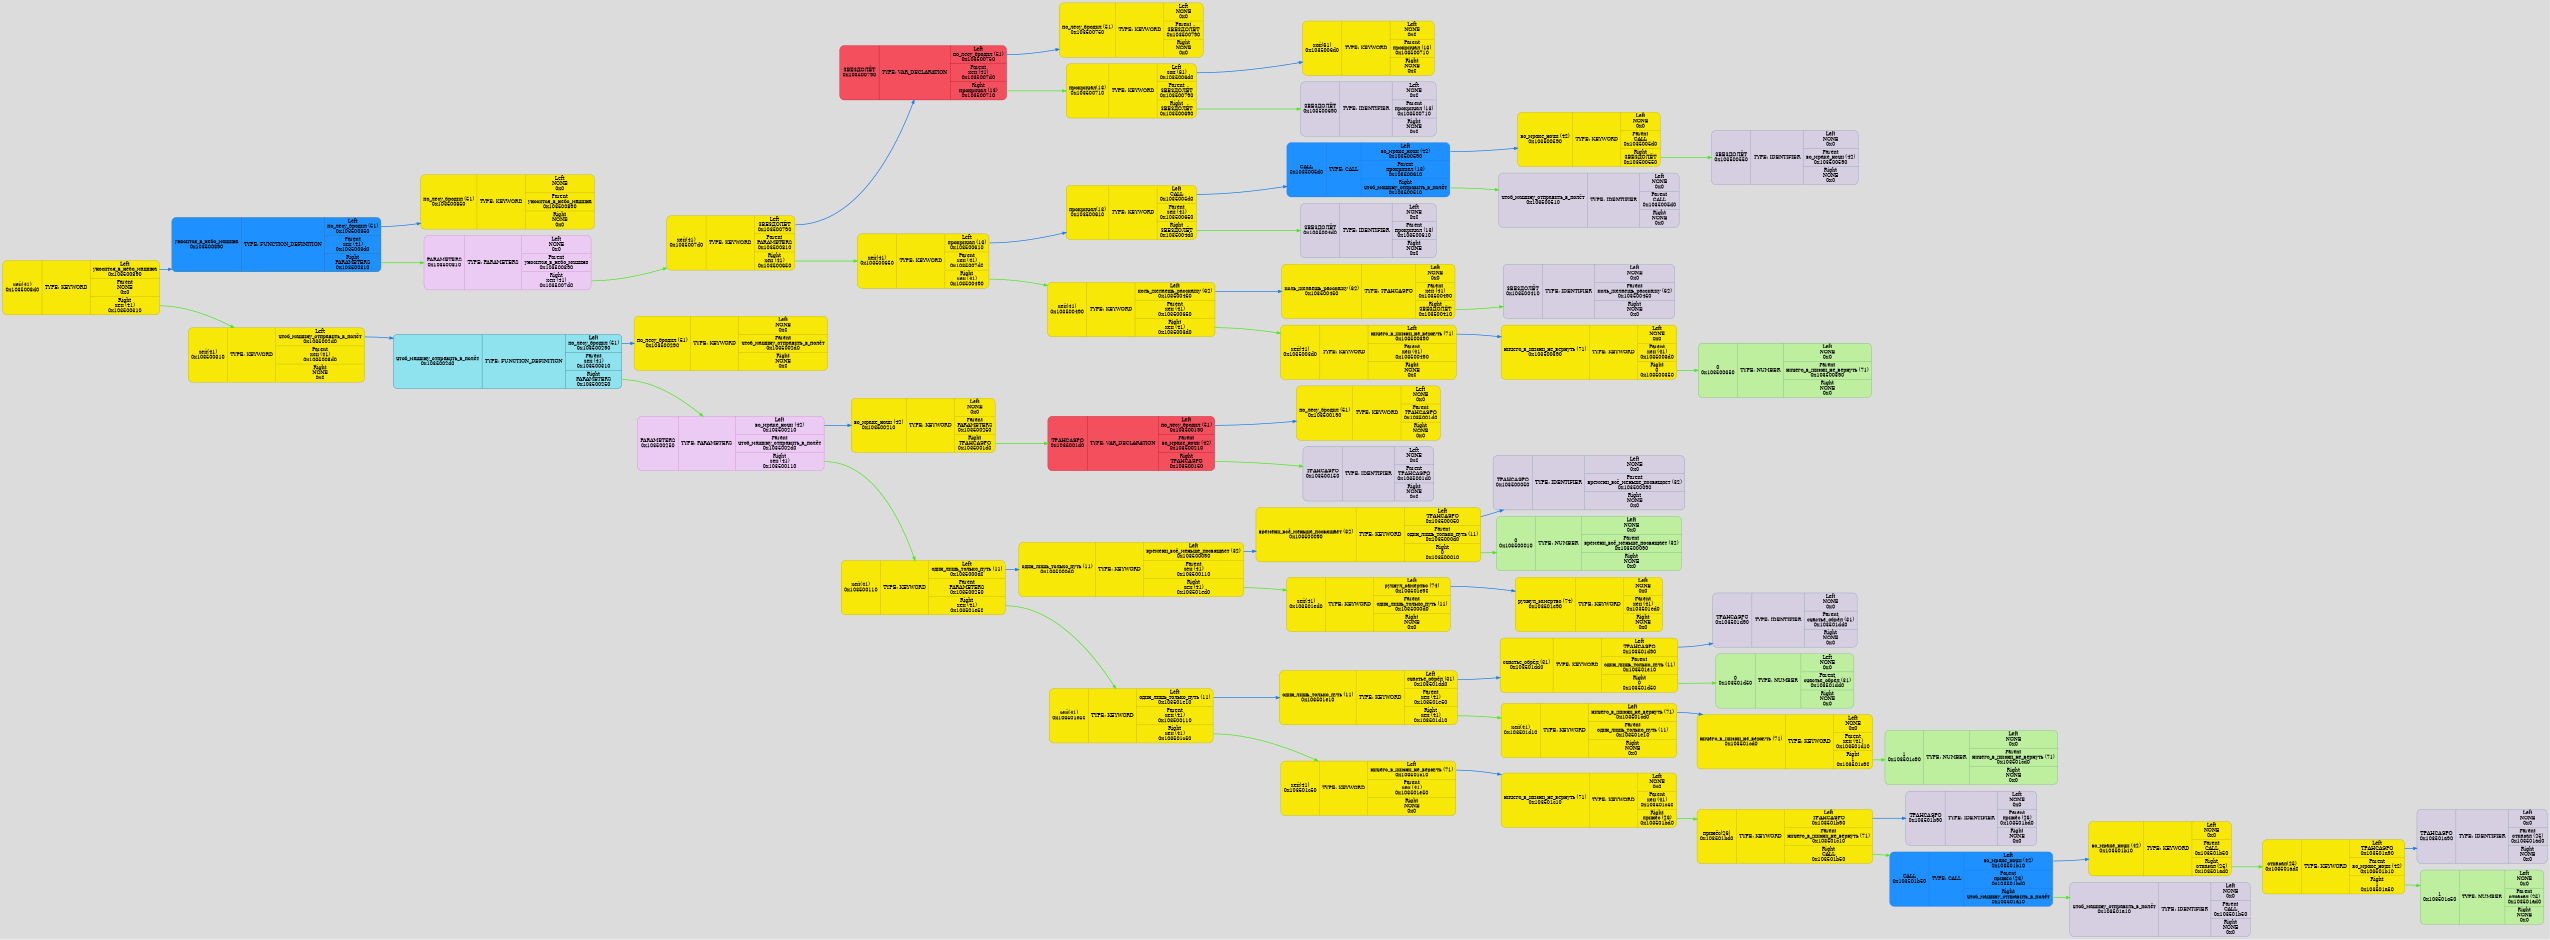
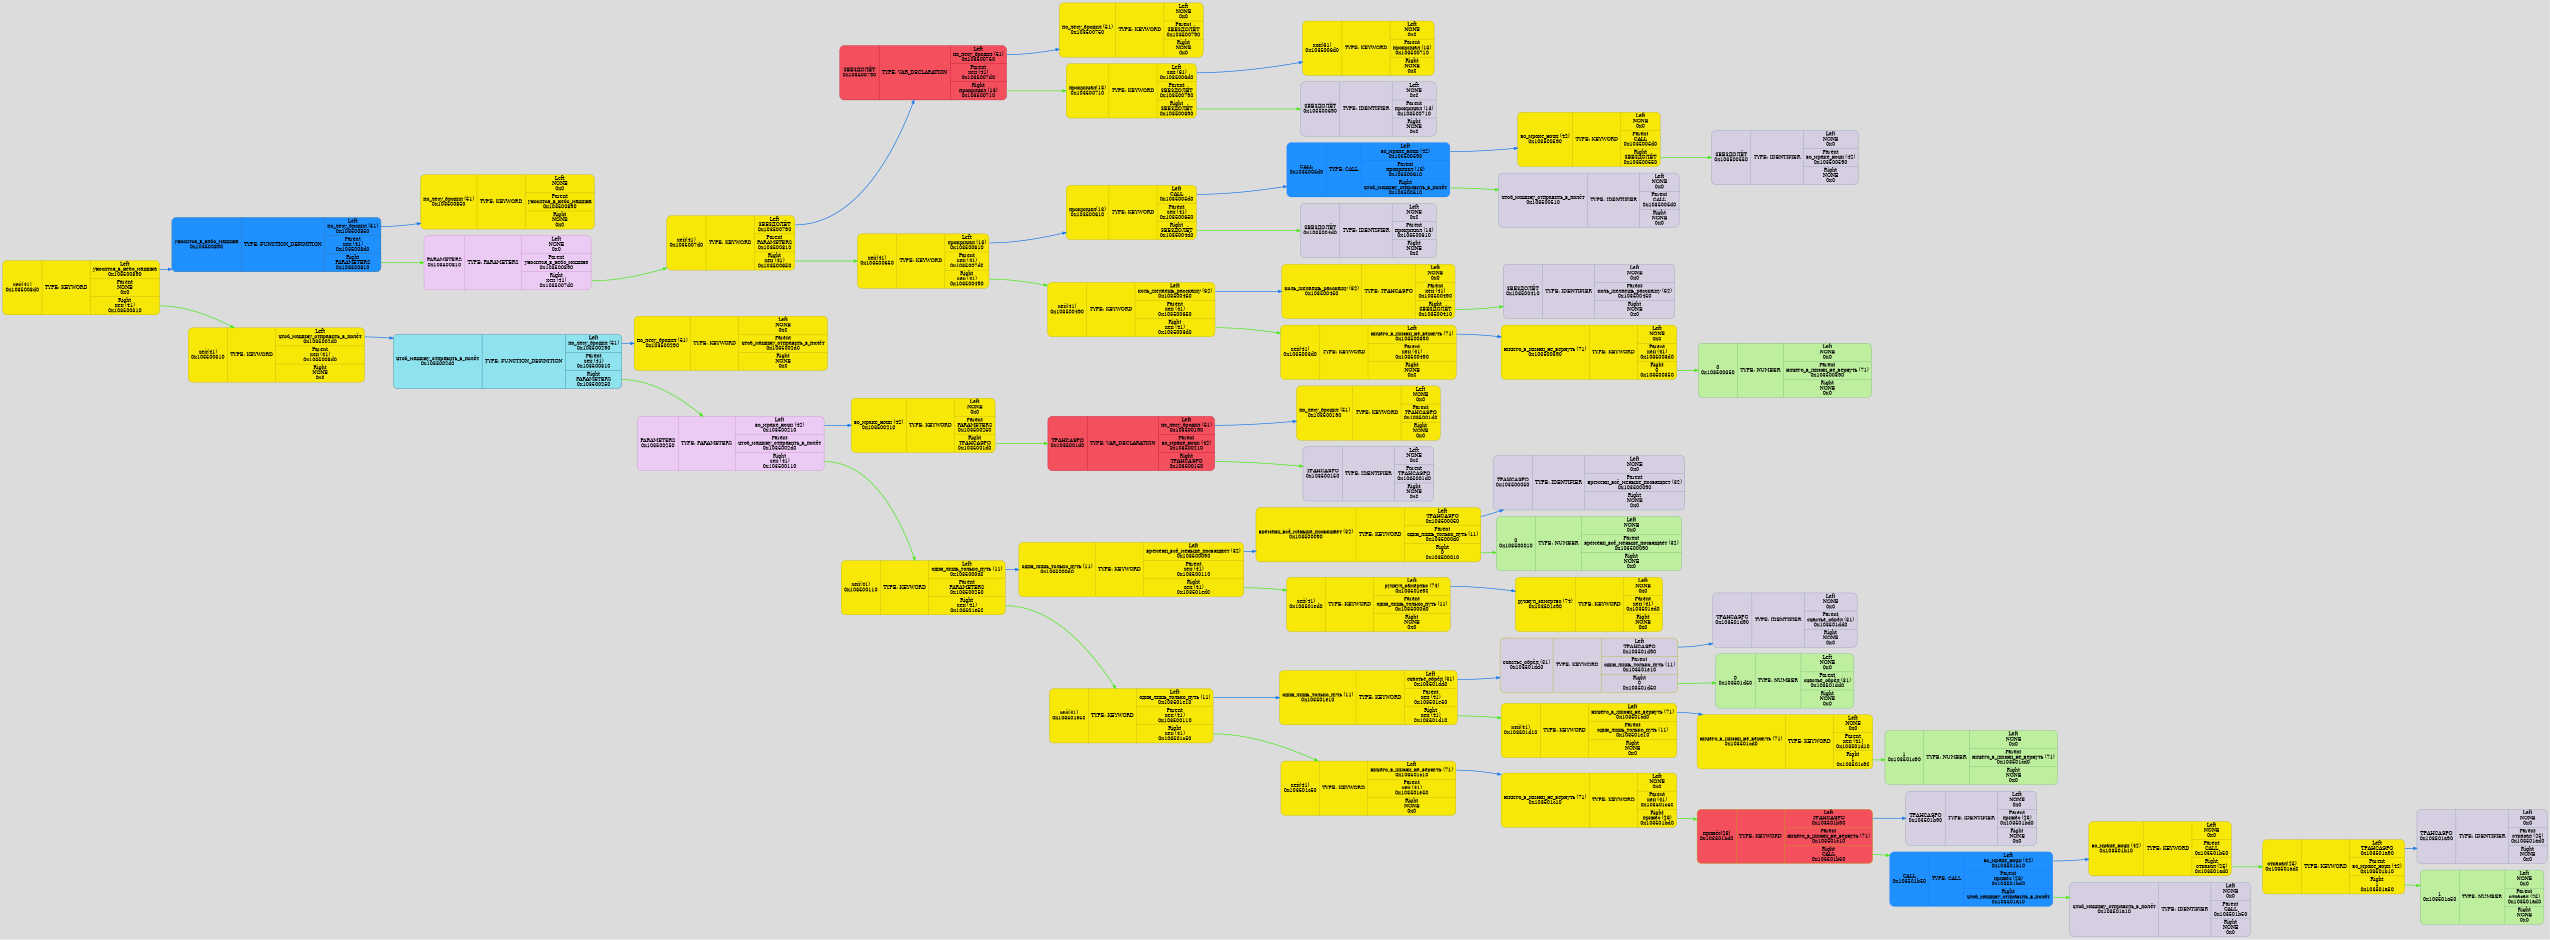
(1589, 665) -> (1589, 665)
(1785, 836) -> (1785, 836)
